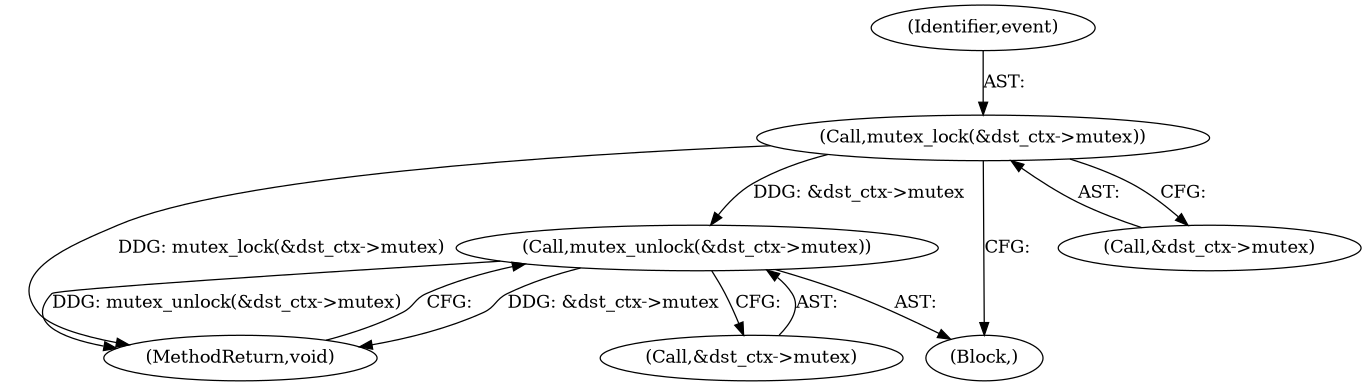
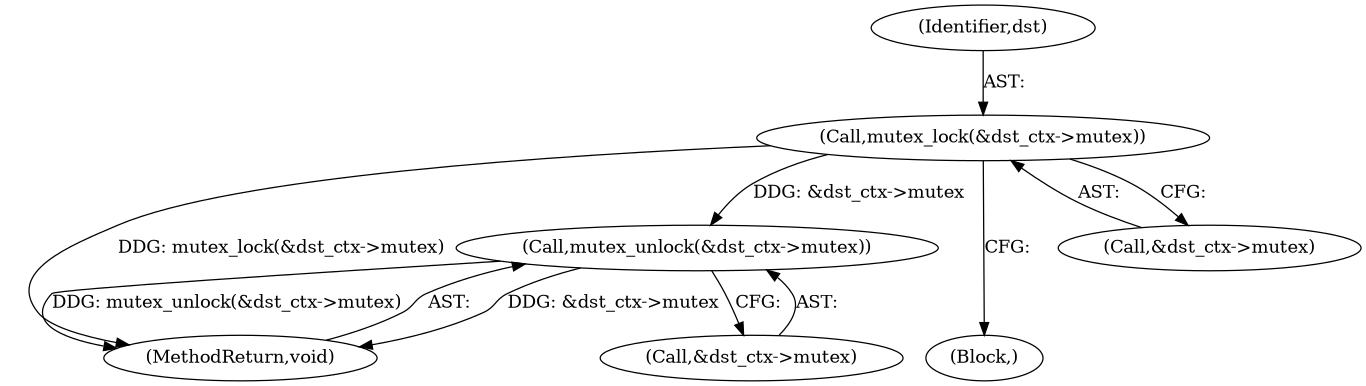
(983, 28) -> (983, 28)
(859, 297) -> none
(452, 303) -> (452, 303)
